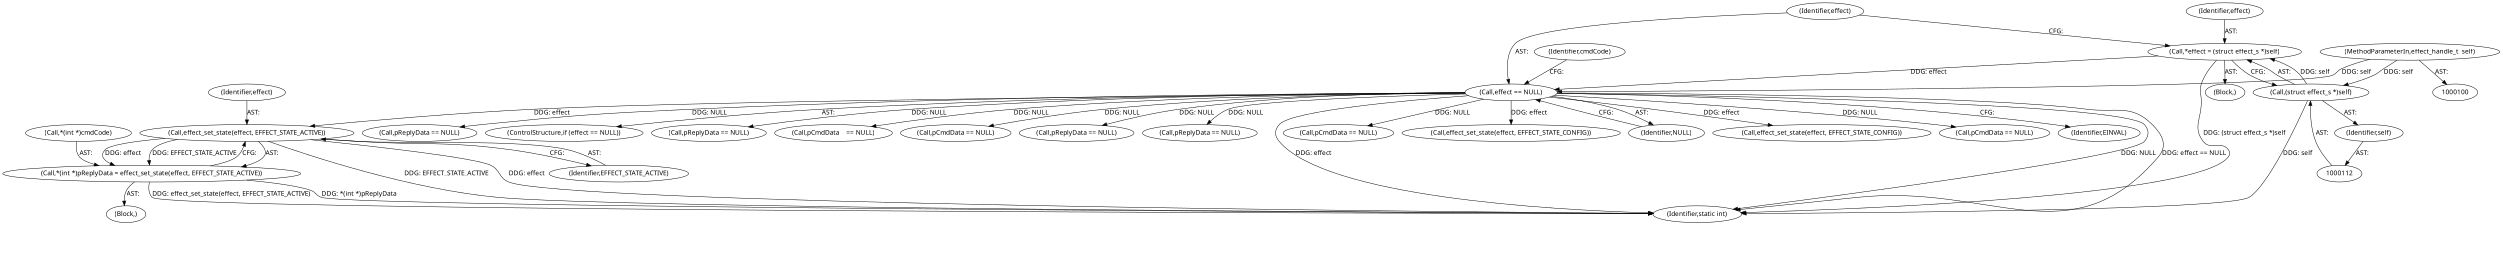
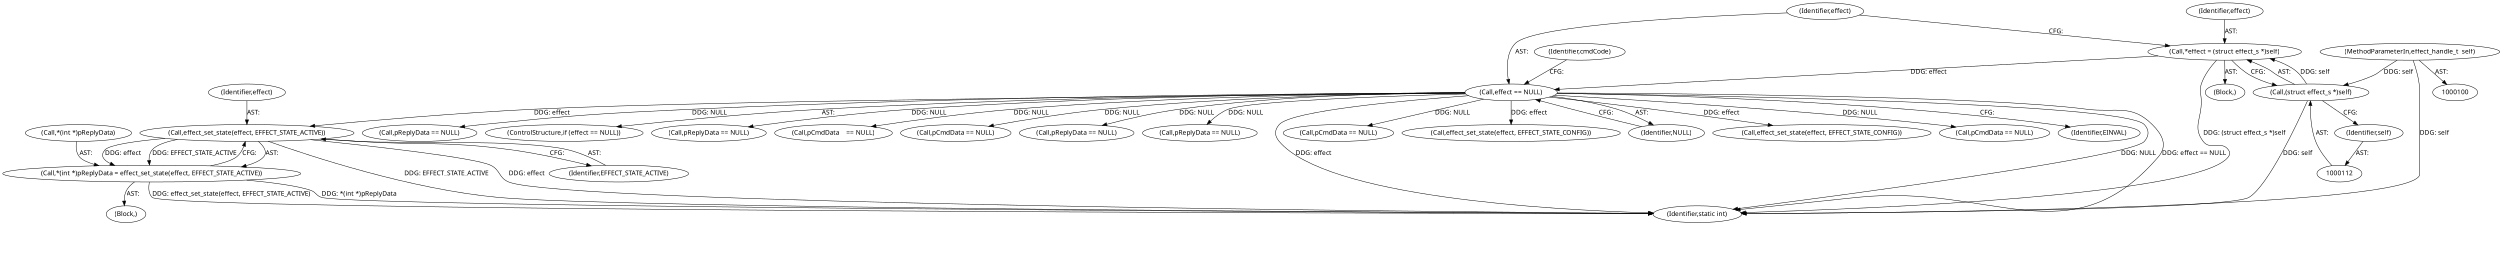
(1968, 88) -> (2261, 200)
(2351, 113) -> (2351, 113)
(78, 133) -> (78, 133)
